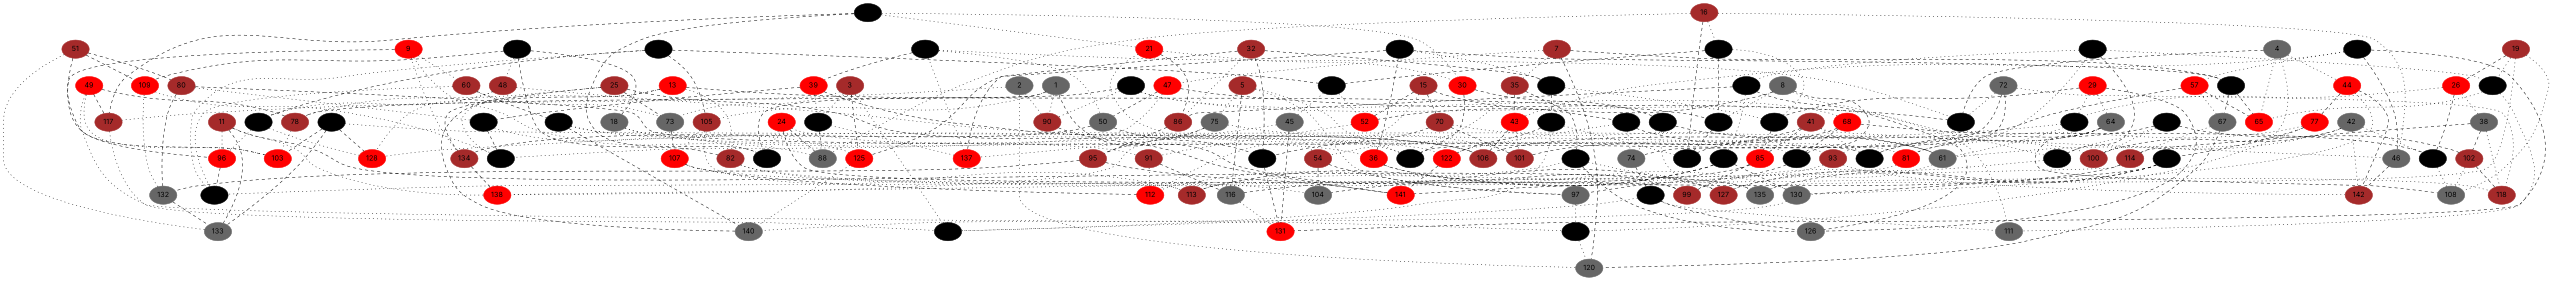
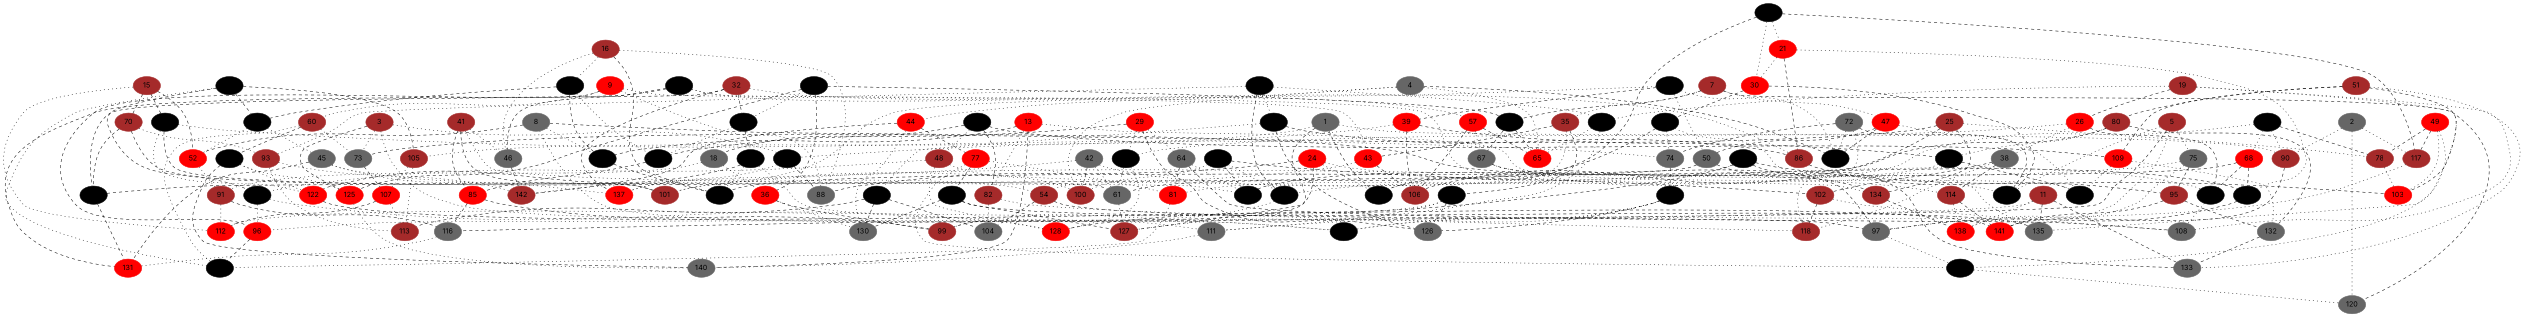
(1377, 220) -> (958, 259)
(1931, 253) -> (1691, 170)
